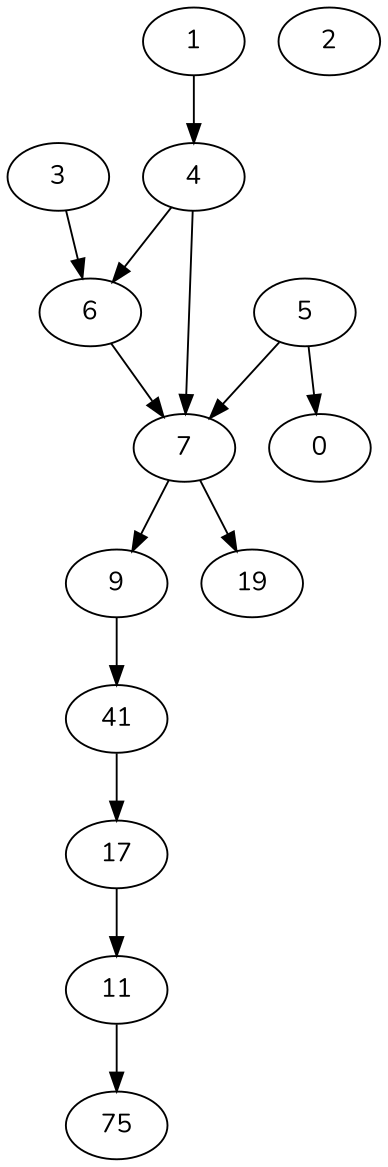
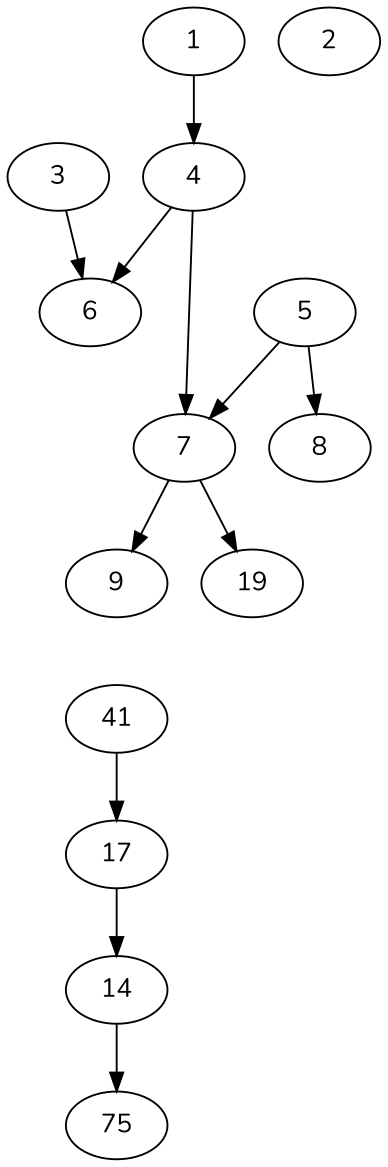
(132, 372) -> none
(320, 448) -> (320, 448)
(117, 642) -> none
(117, 990) -> (117, 990)
